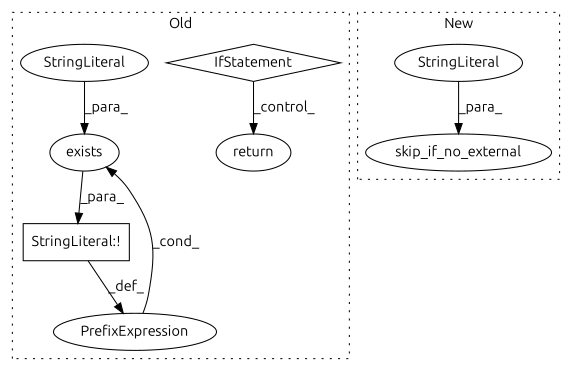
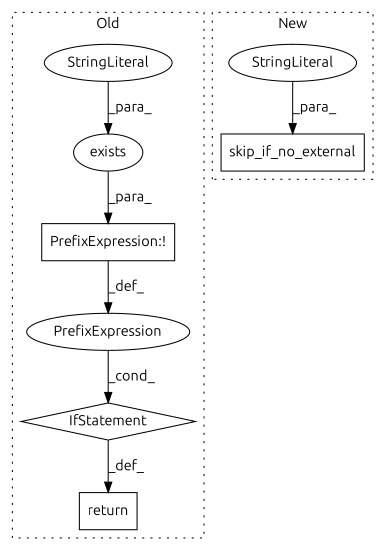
(284, 108) -> (126, 466)
(254, 153) -> (108, 511)
(459, 153) -> (293, 153)
(152, 239) -> (108, 371)
(76, 242) -> (108, 242)
